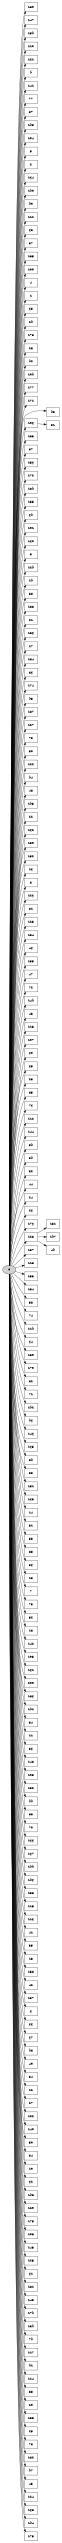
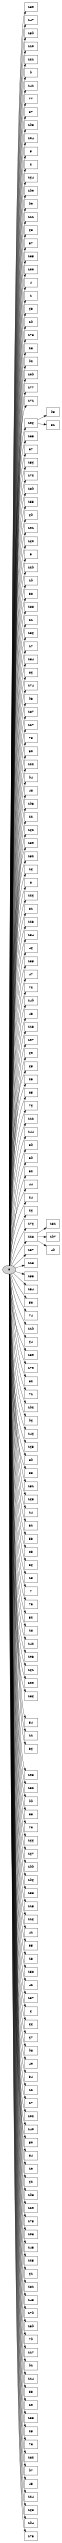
(11, 830) -> (41, 418)
(31, 1709) -> none
(31, 1762) -> none
